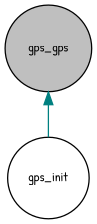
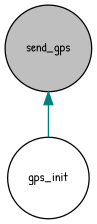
(48, 48) -> (48, 48)
